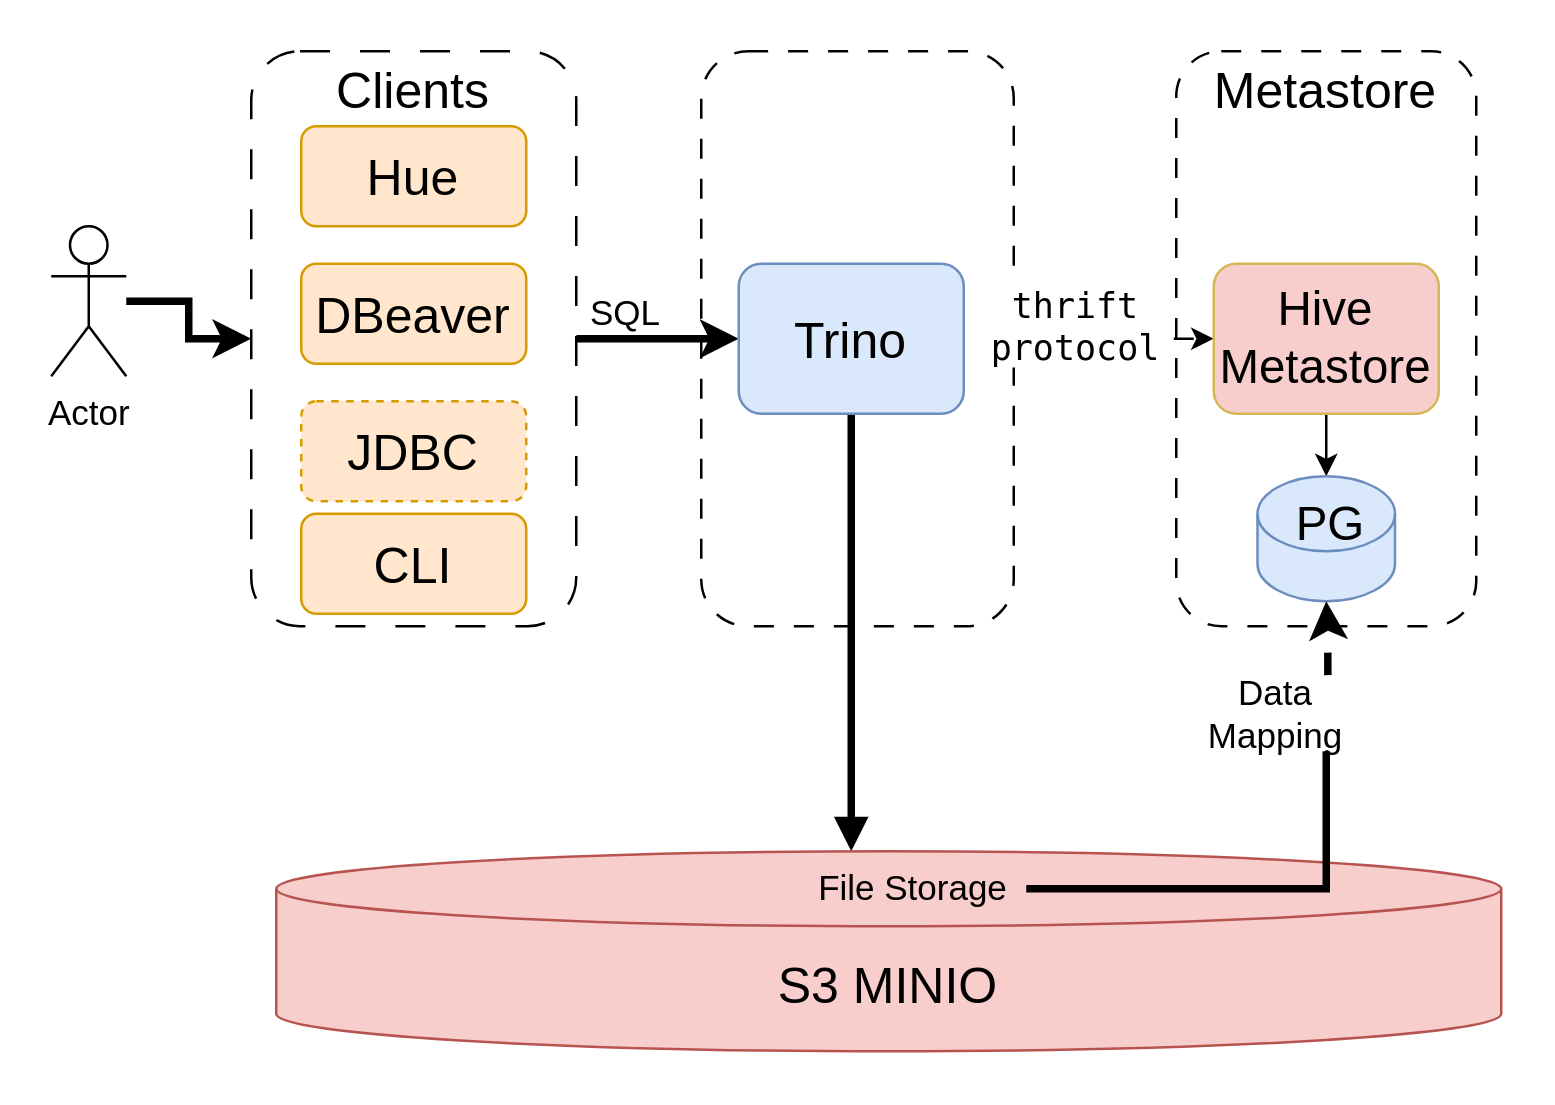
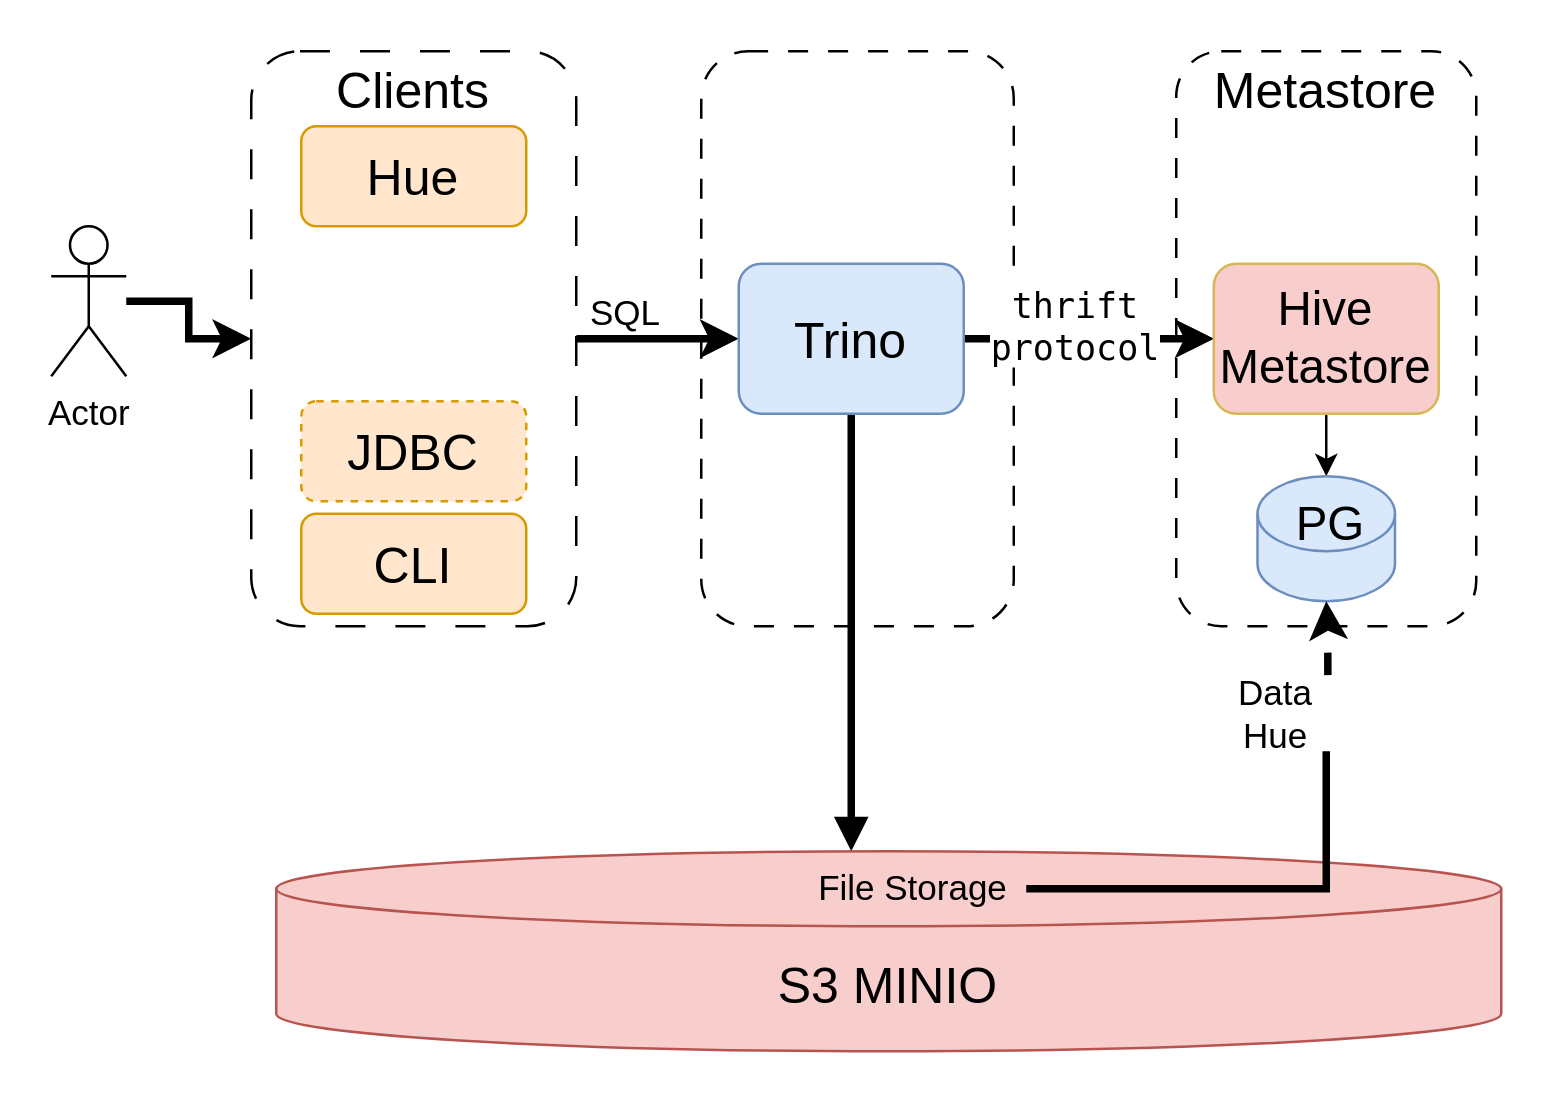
(414, 314) -> none
none -> (977, 339)
(1276, 714) -> (1276, 714)
